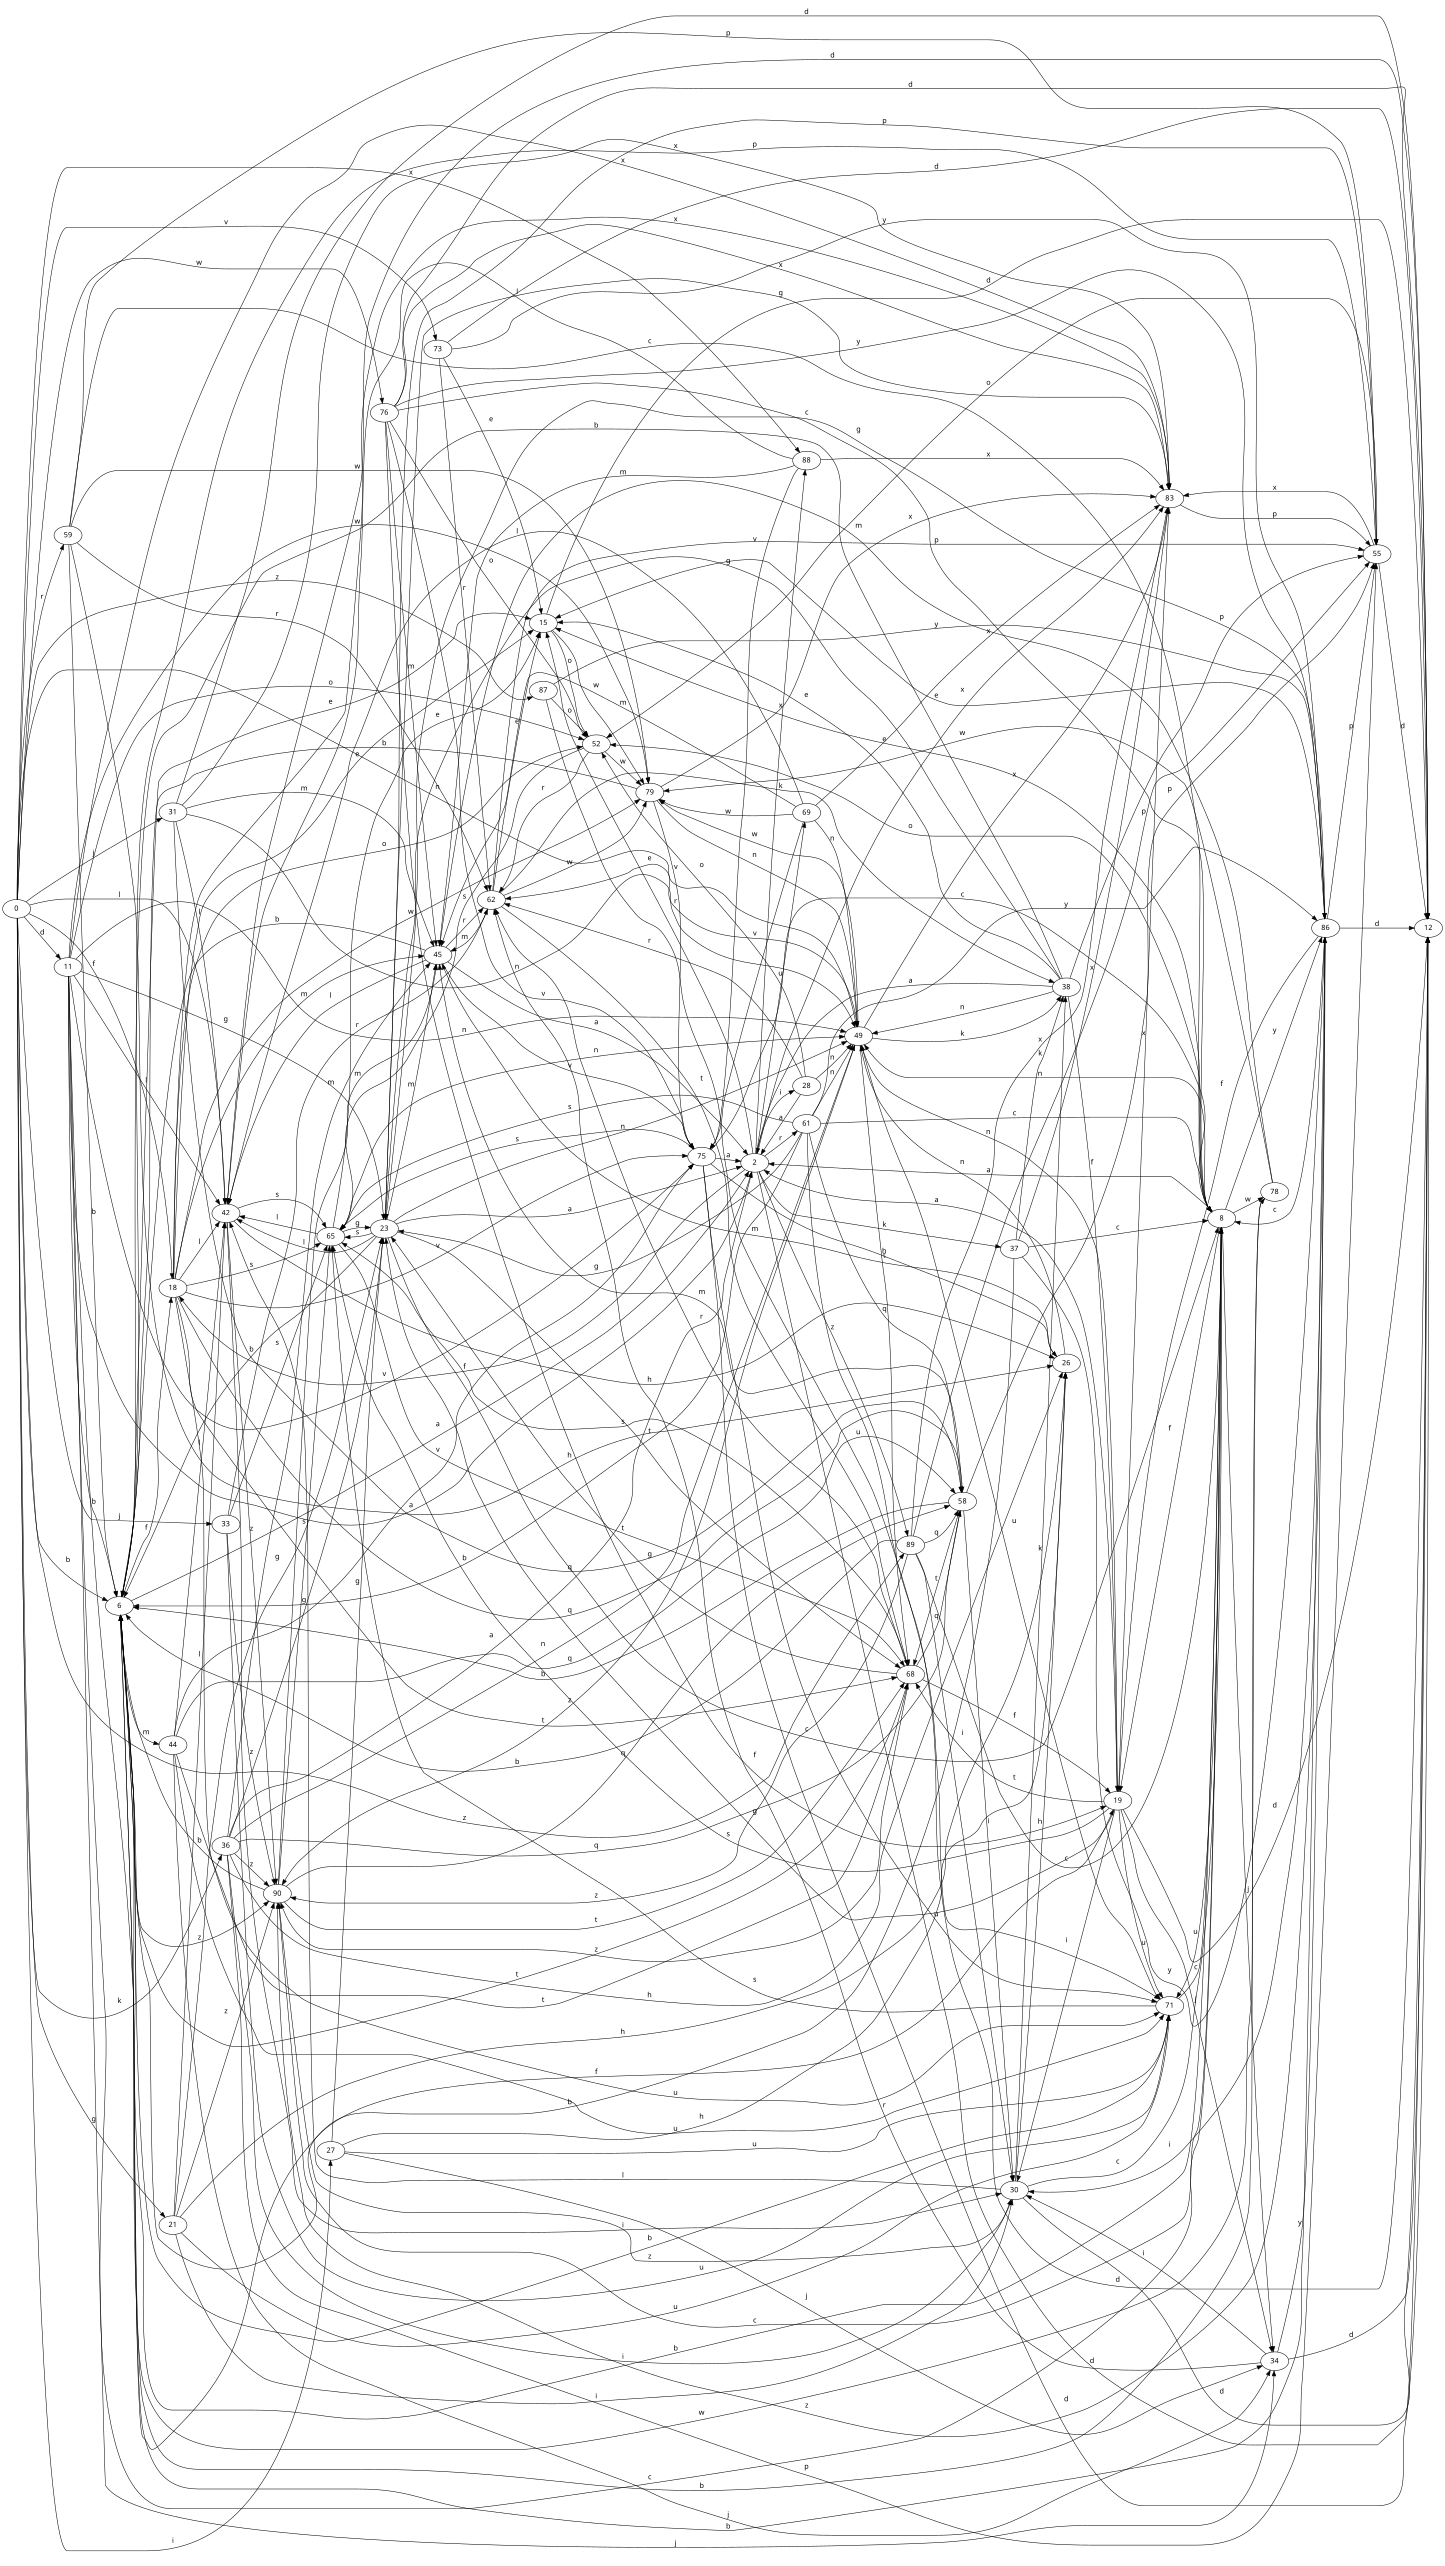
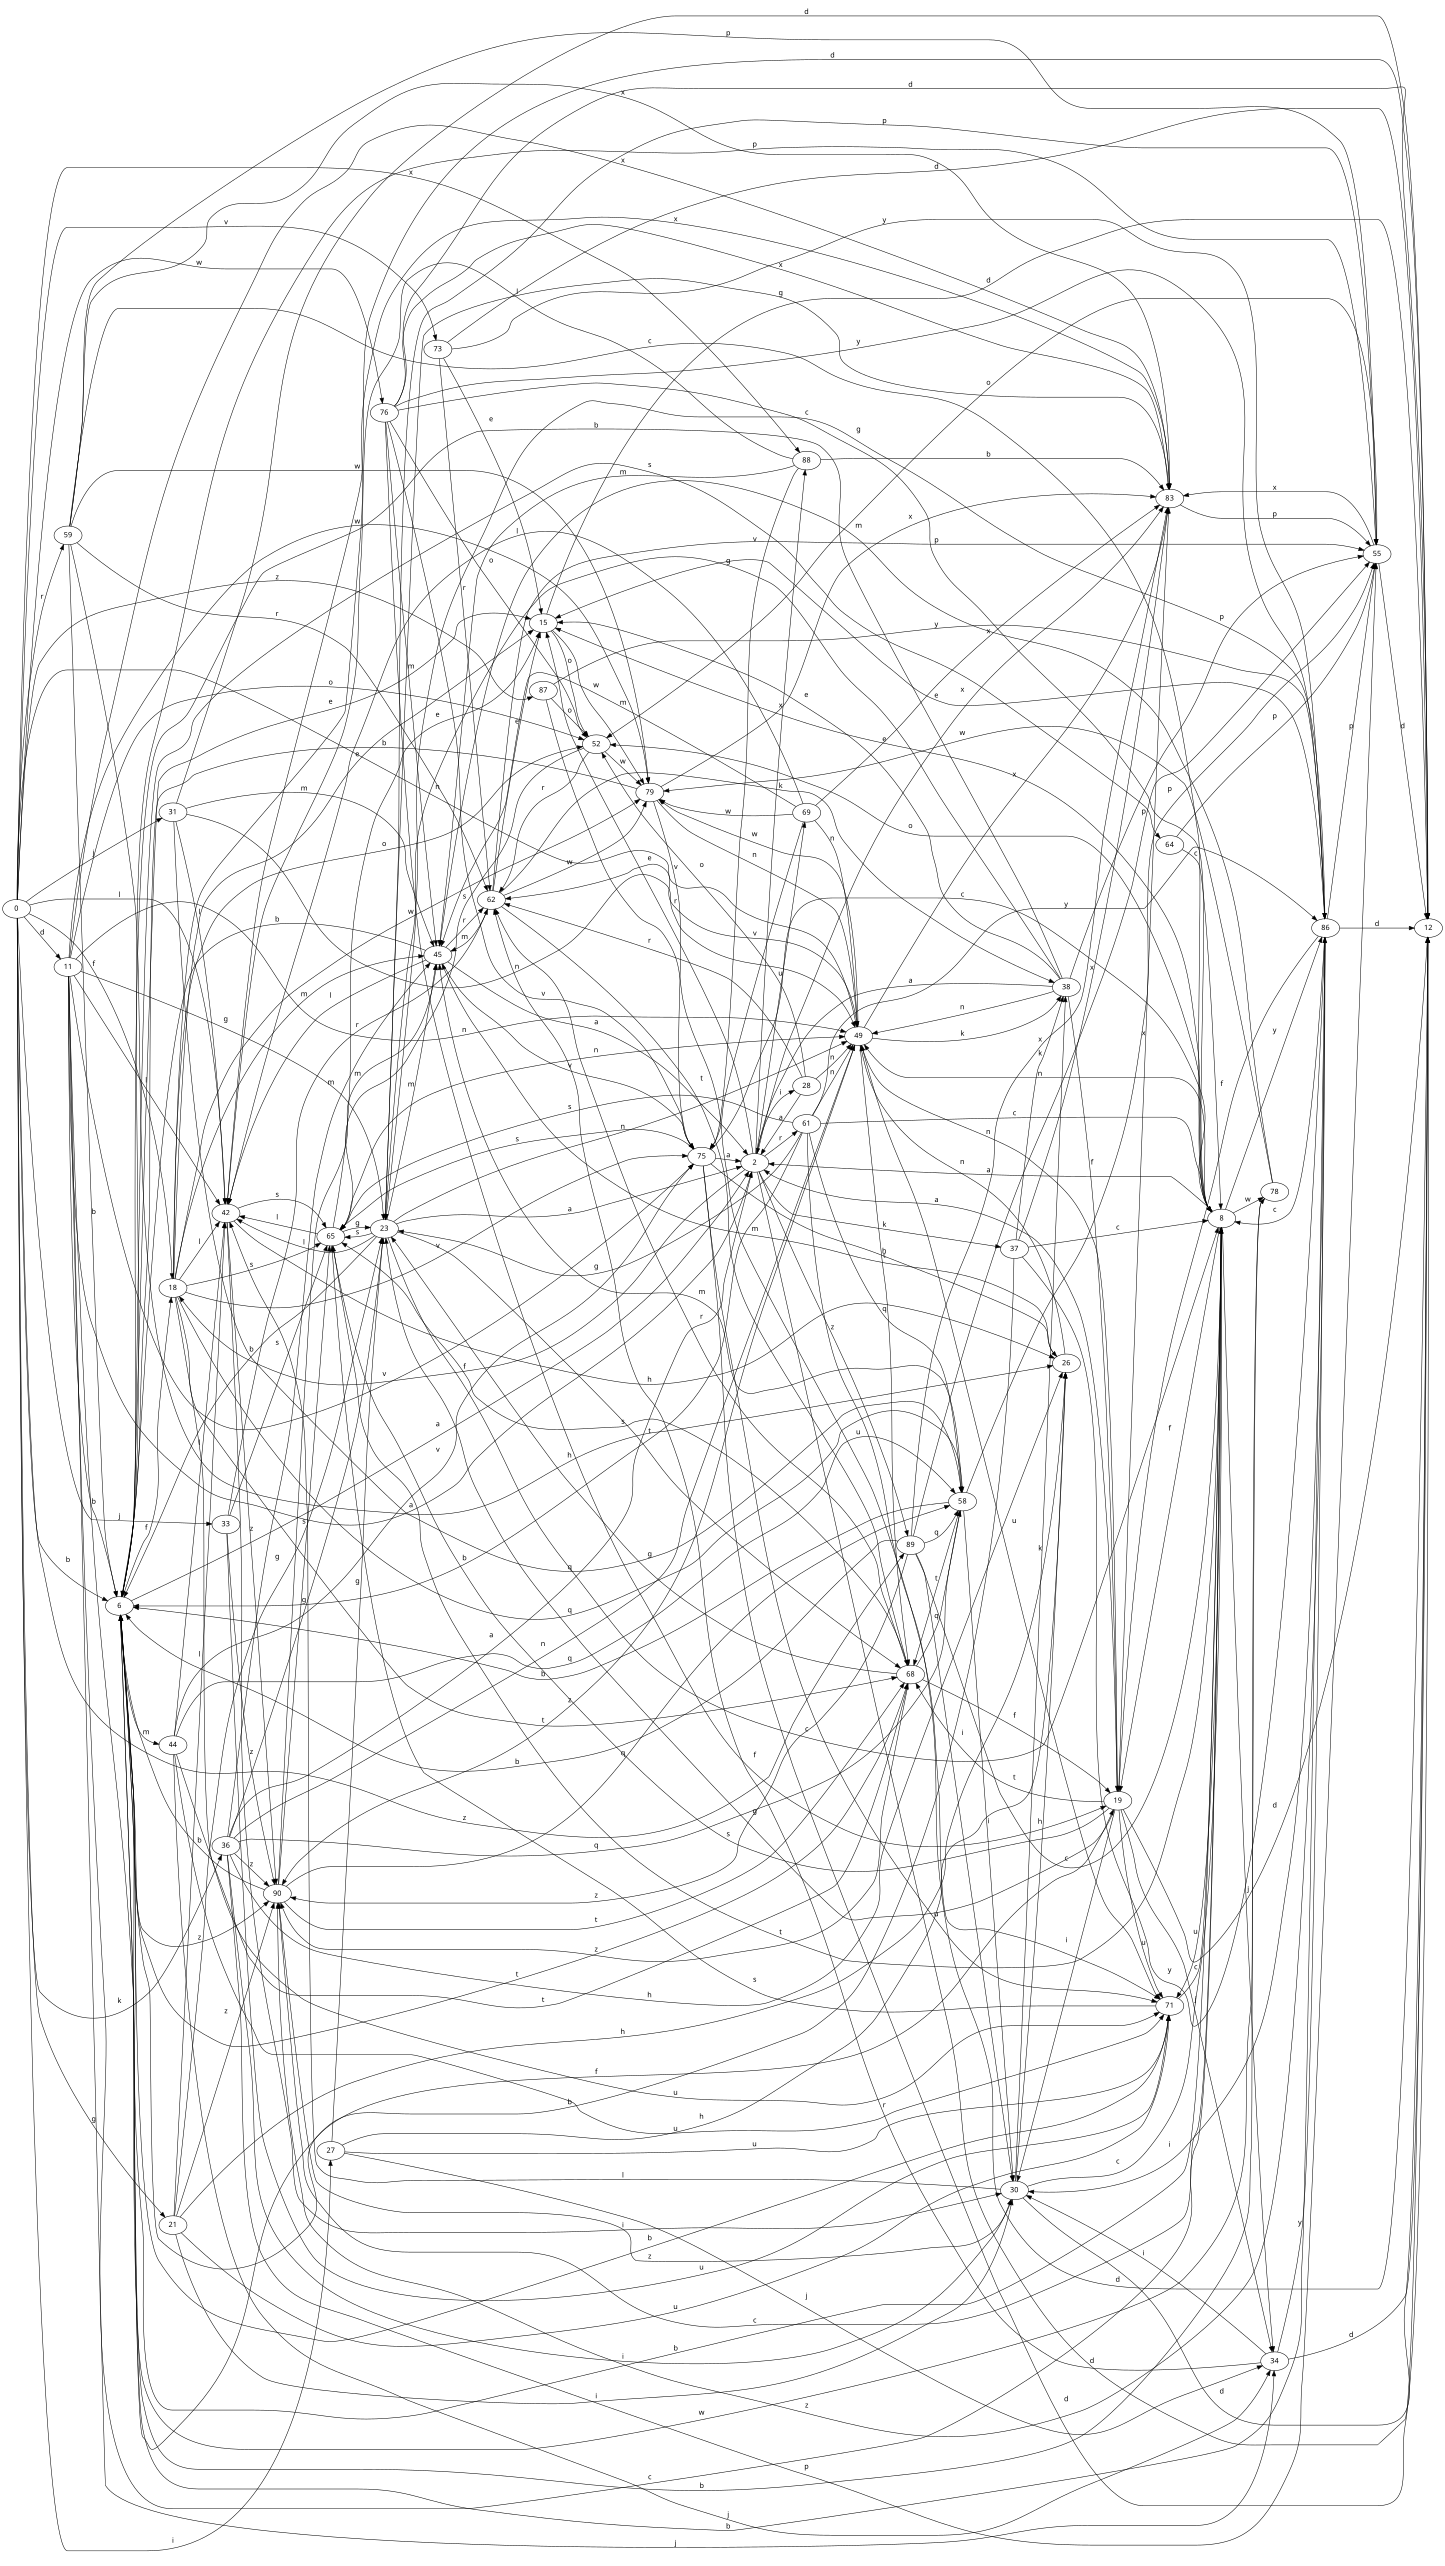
(537, 159) -> (543, 85)
(989, 455) -> (989, 455)
none -> (1170, 845)
(563, 1511) -> (876, 1963)
